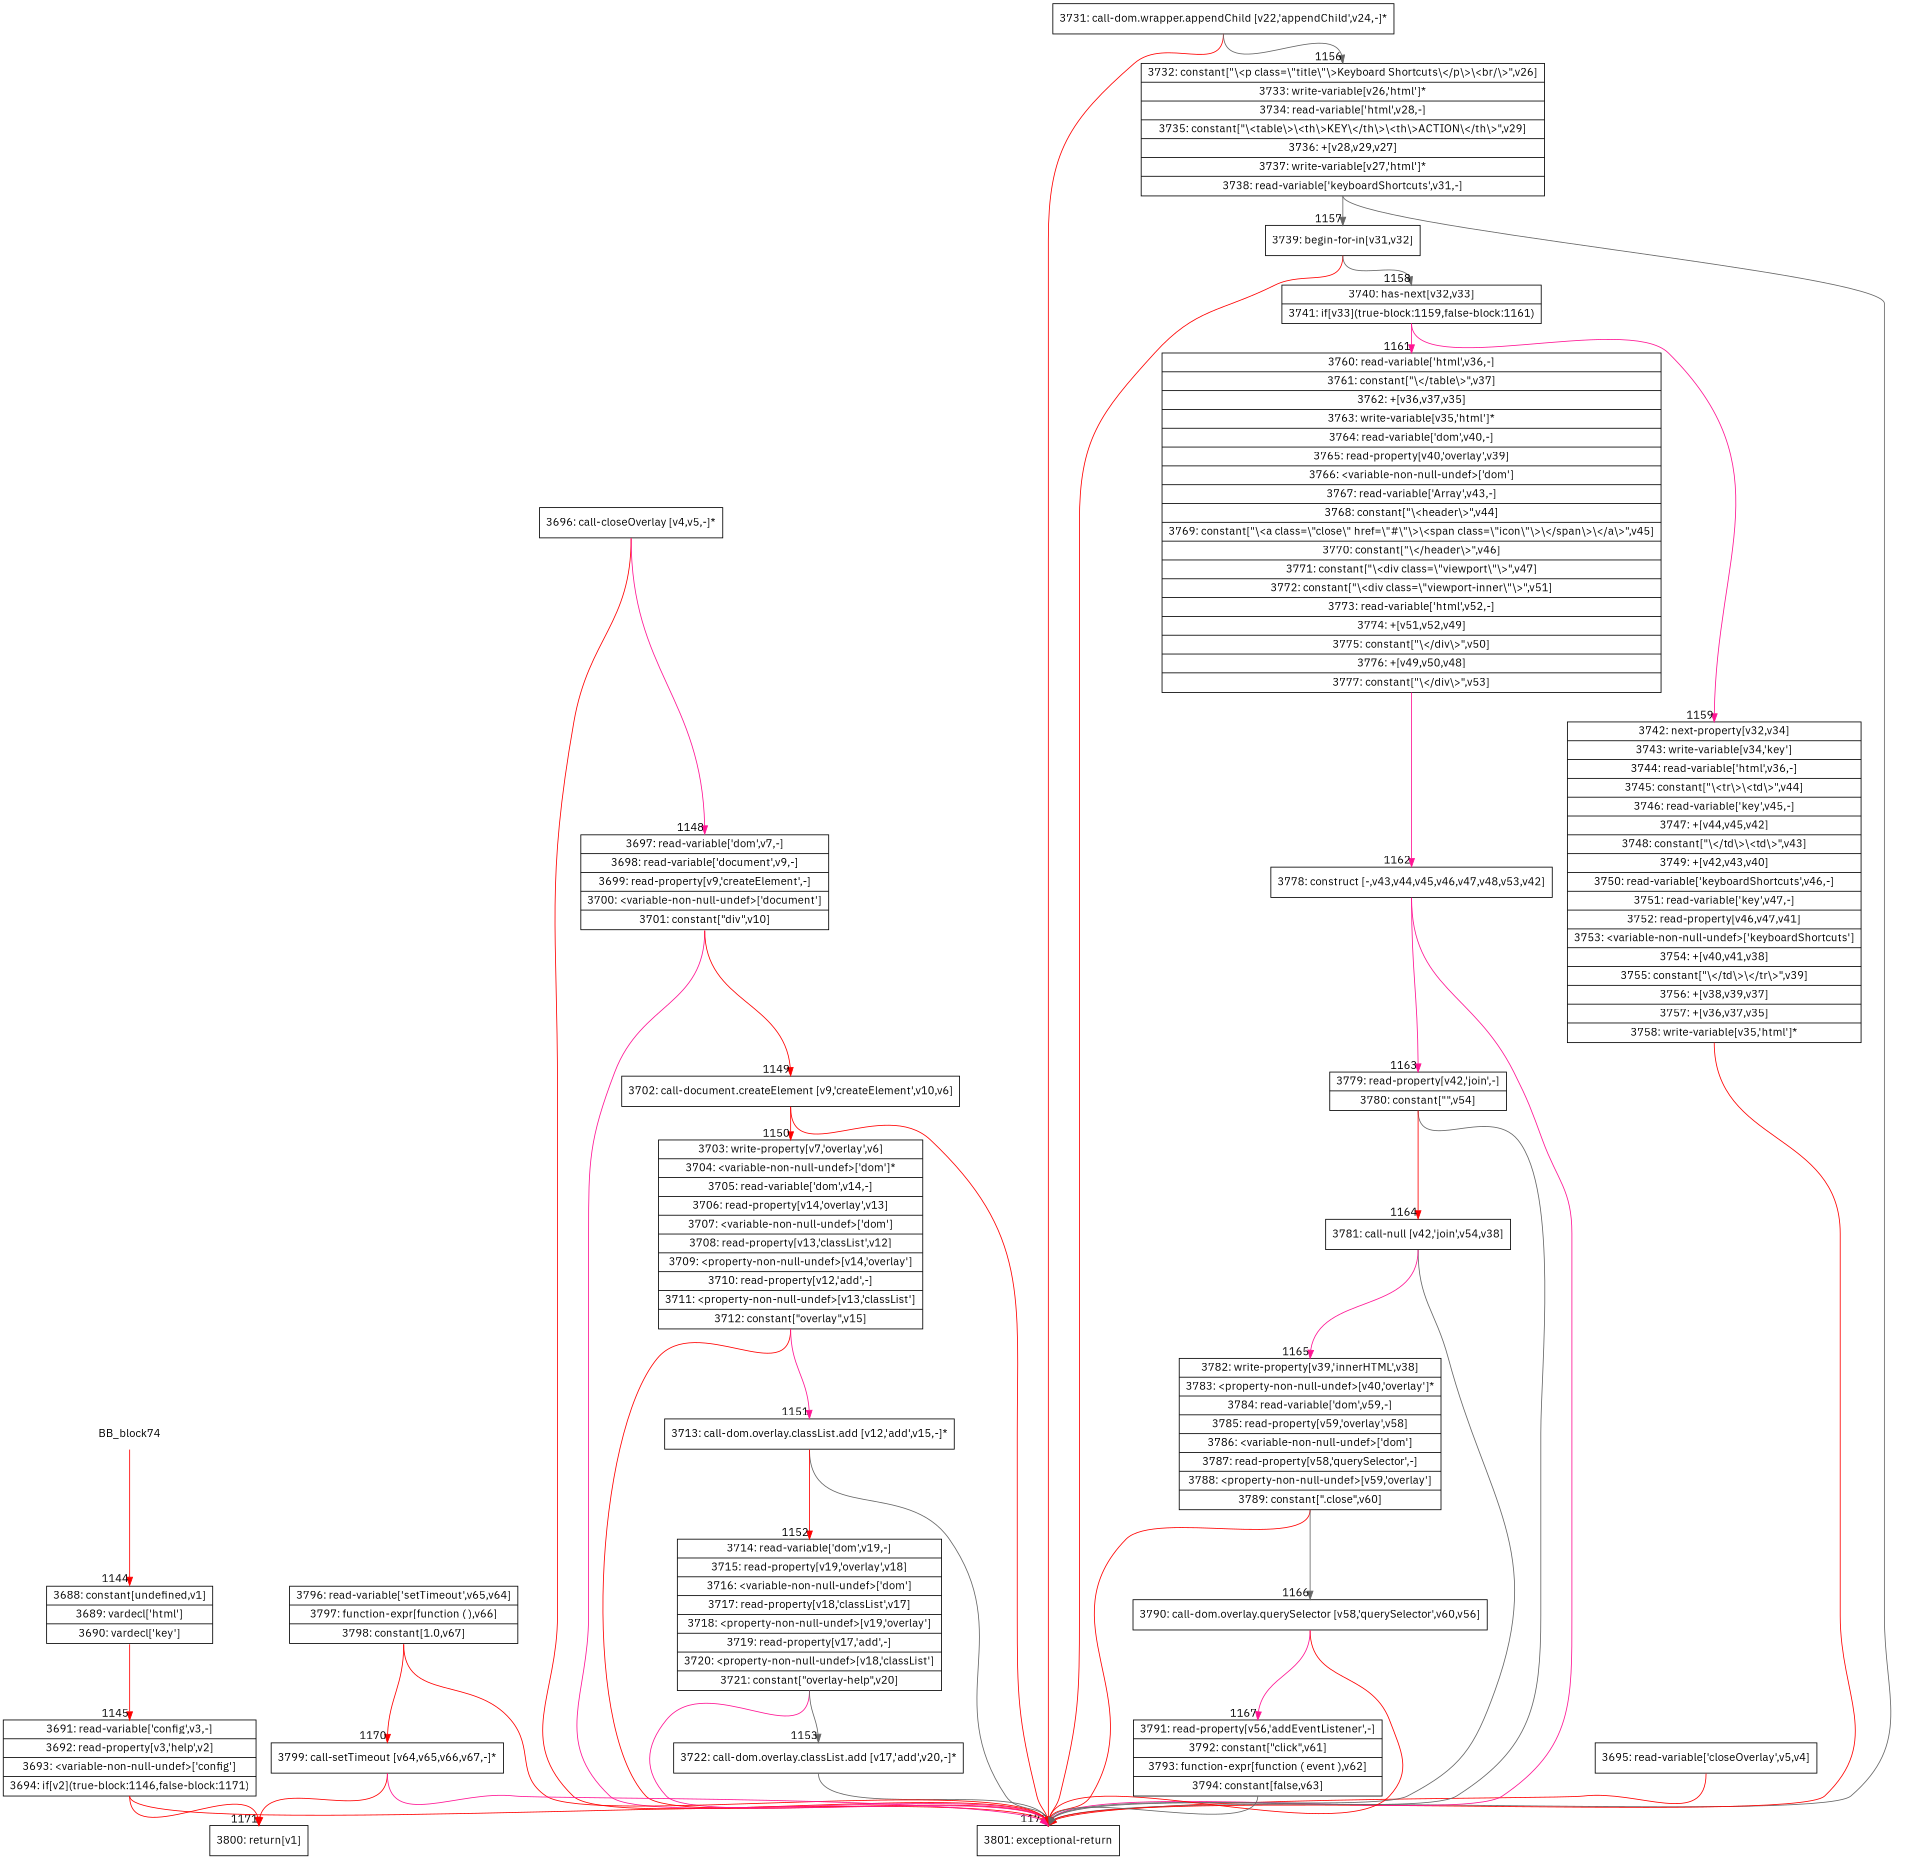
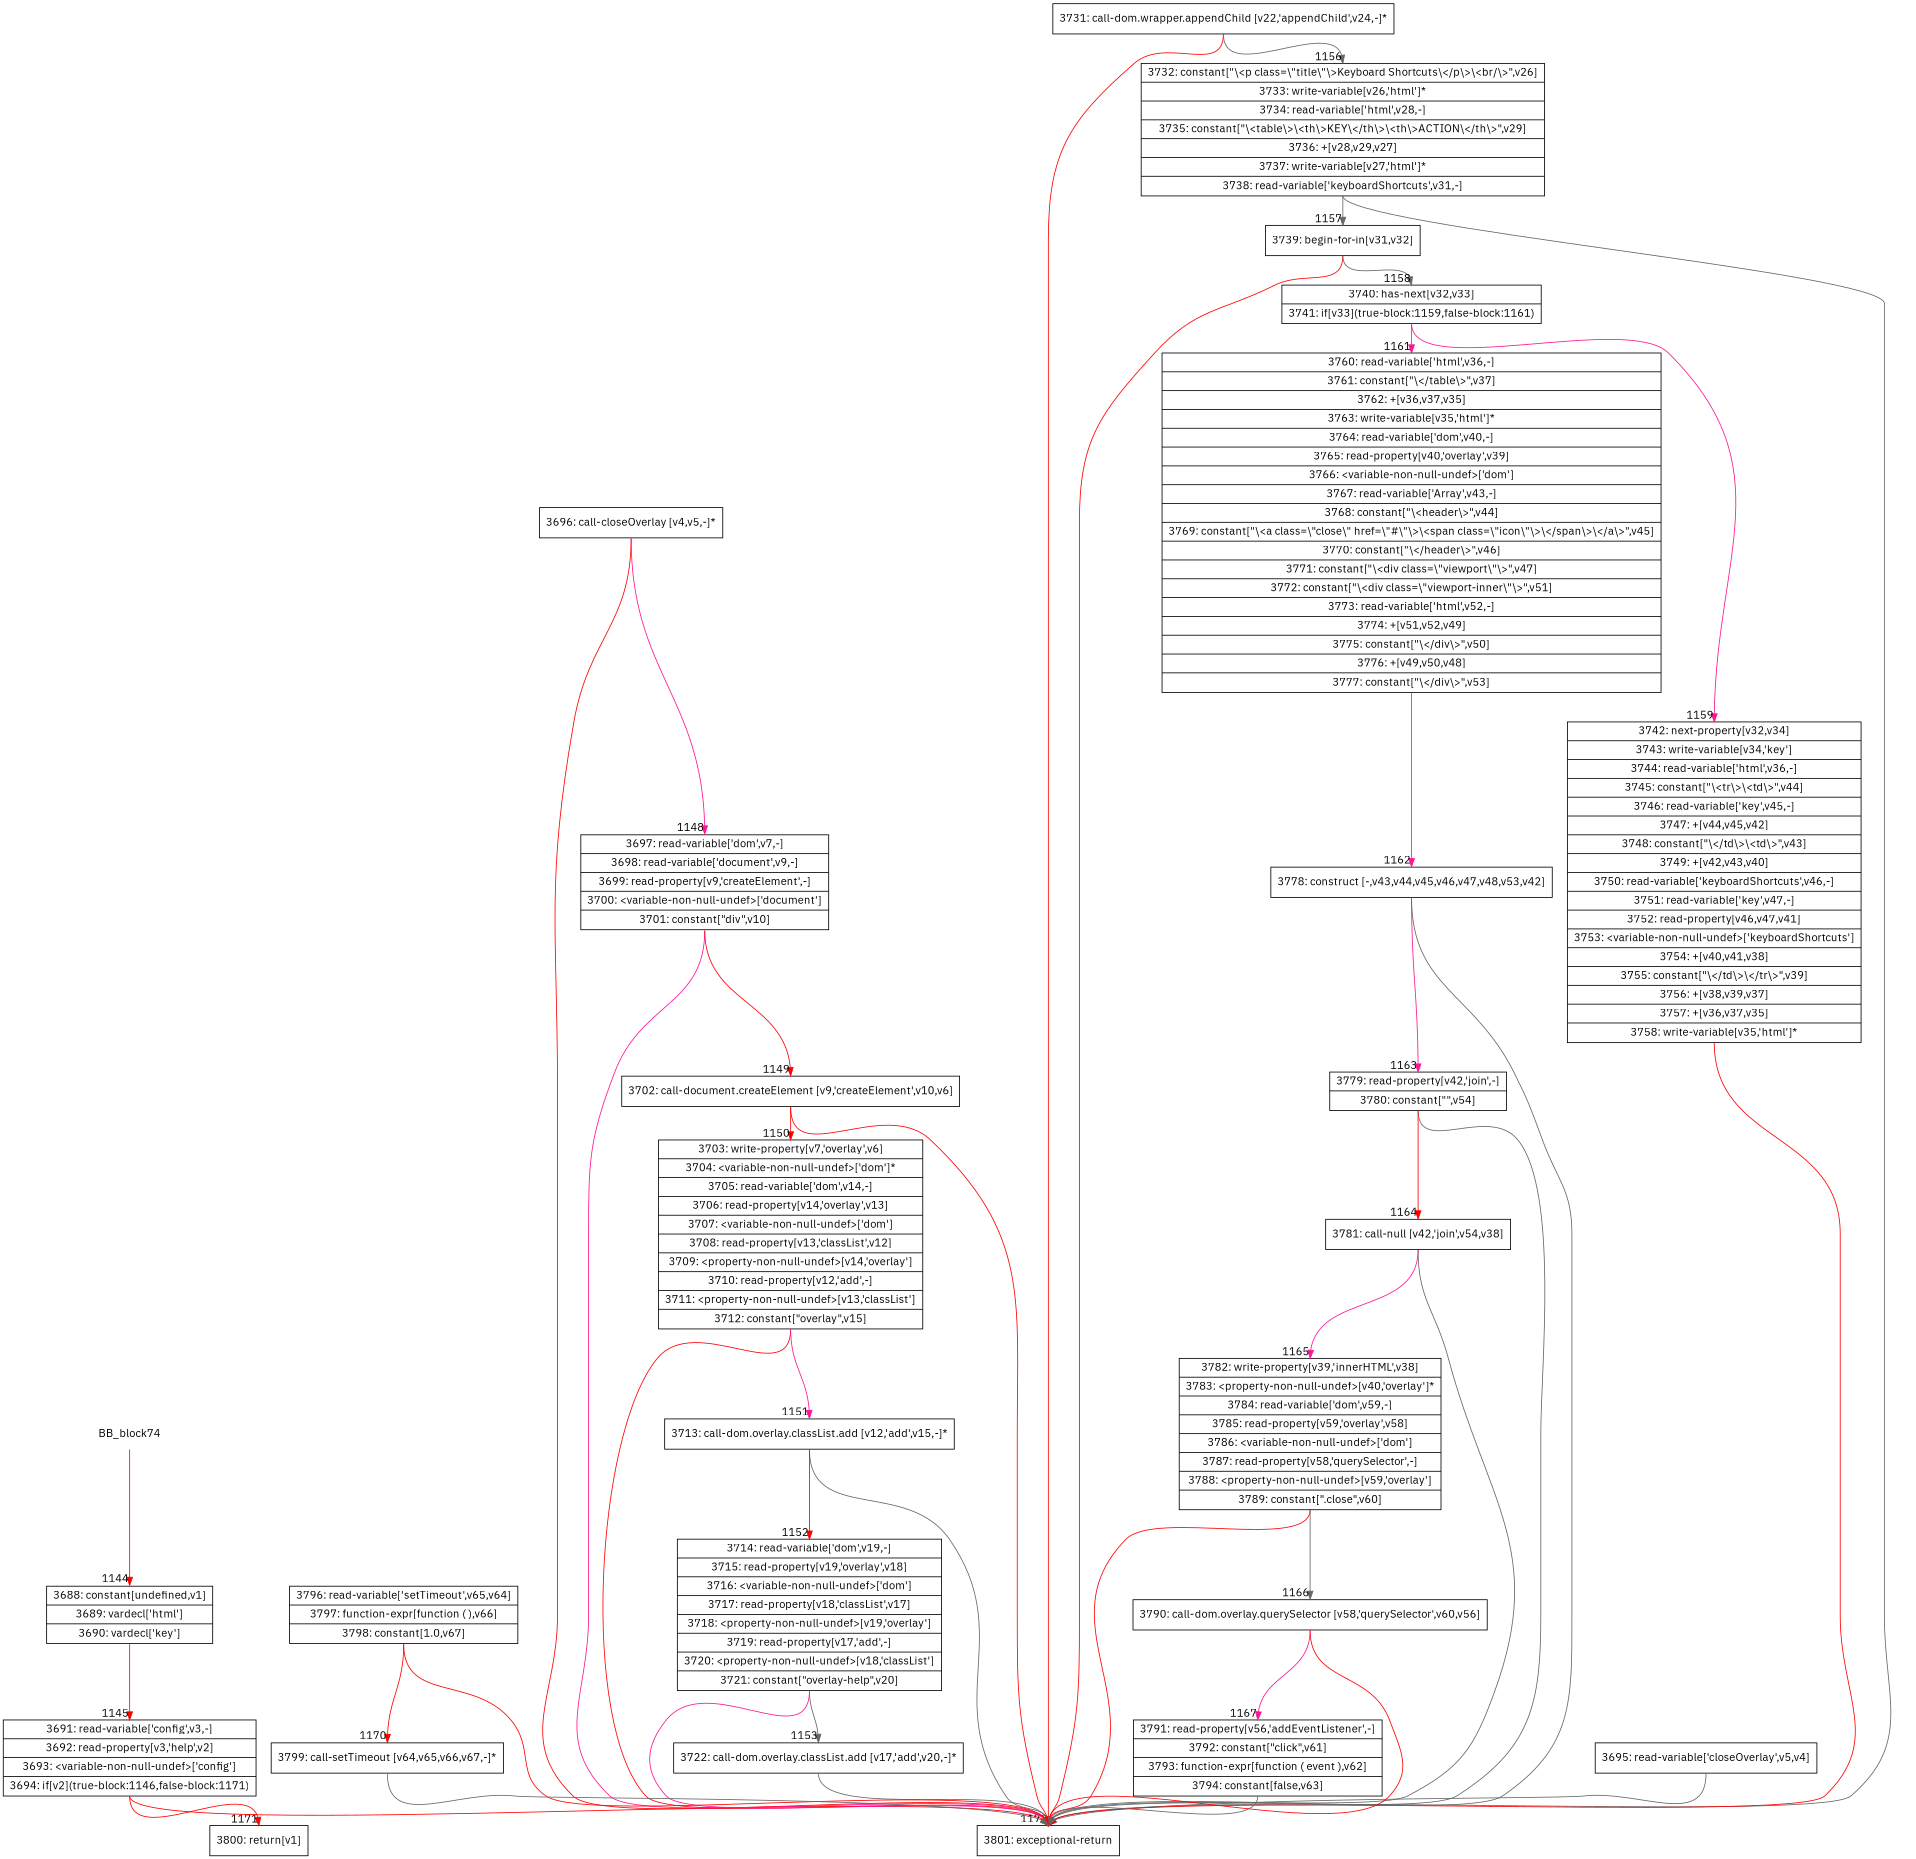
(1572, 1564) -> (1572, 1564)
(1524, 1797) -> (1524, 1797)
(705, 1799) -> (705, 1799)
(327, 1800) -> none
